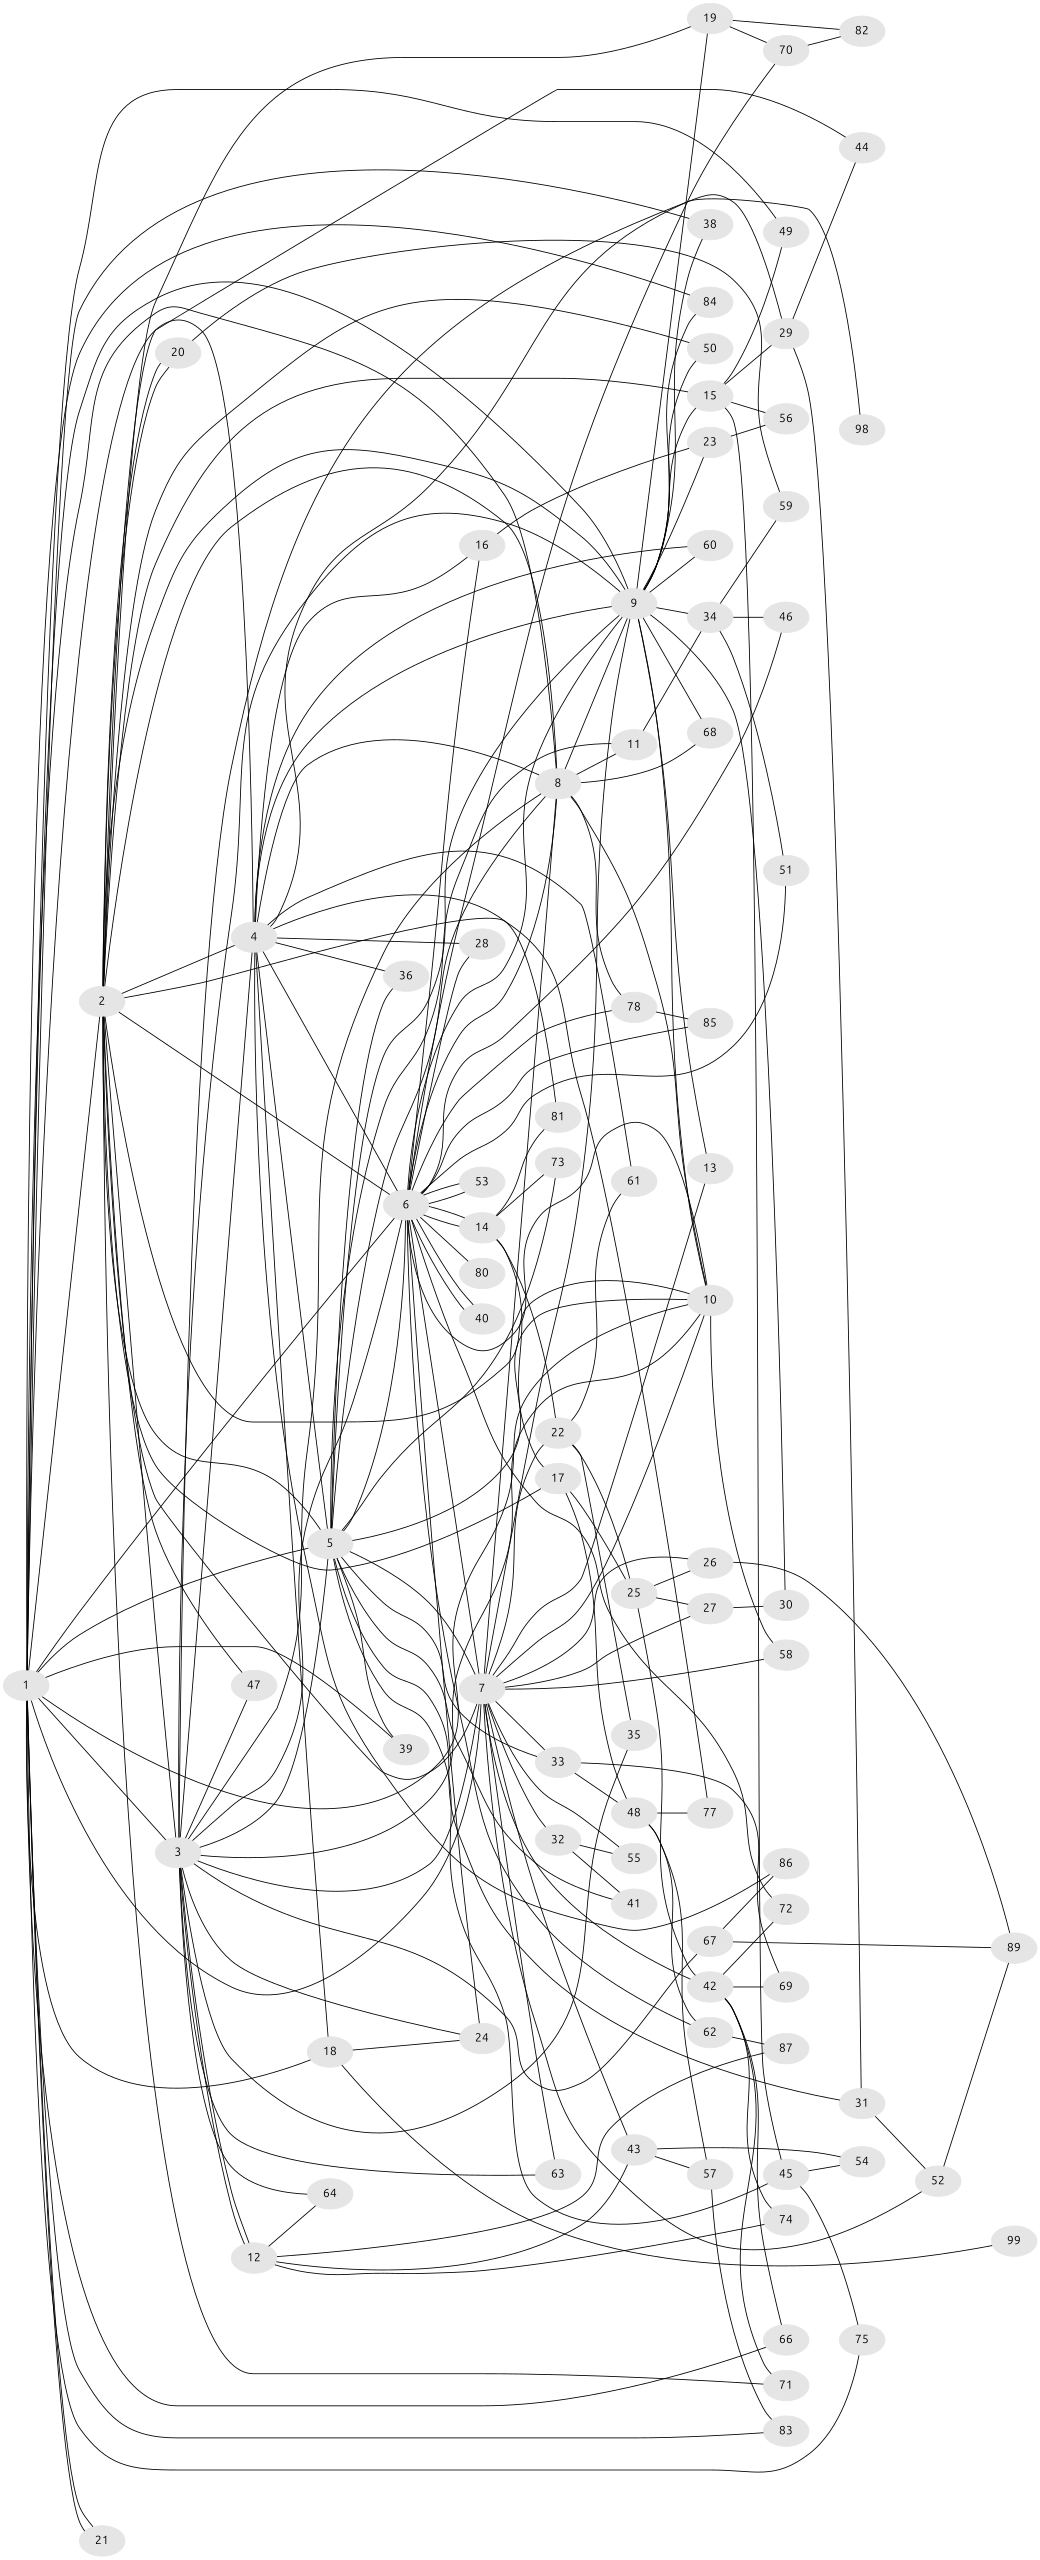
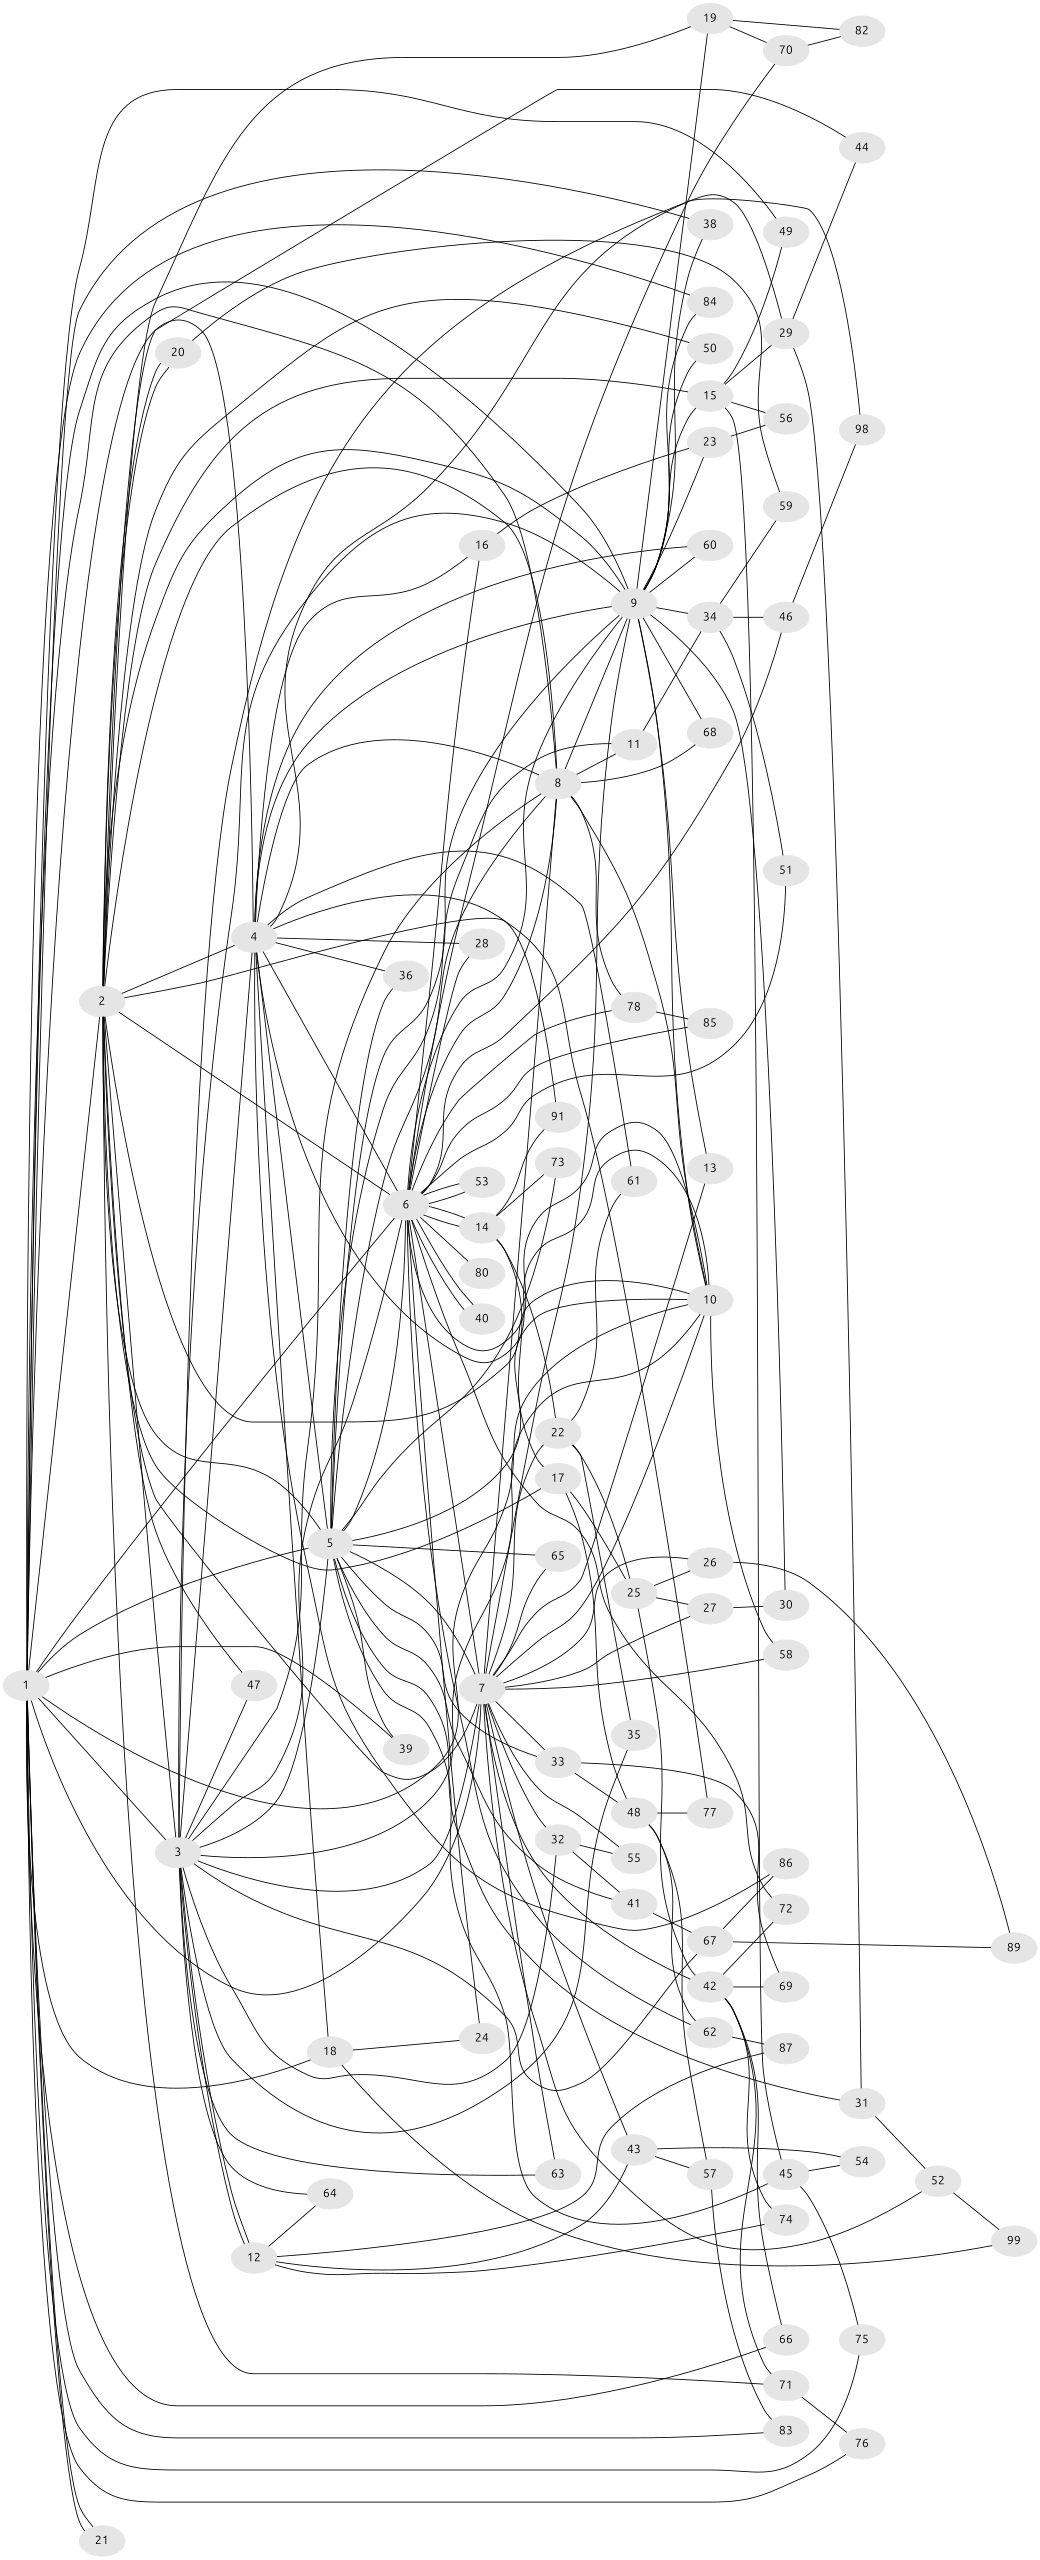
none -> (827, 516)
(558, 1117) -> (558, 1117)
none -> (445, 1344)
none -> (558, 1556)
none -> (665, 1919)
(284, 1987) -> (392, 2077)
(976, 2065) -> (976, 2211)
none -> (862, 2444)
